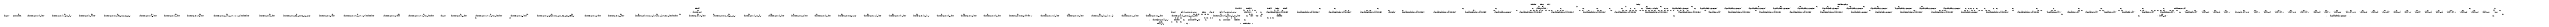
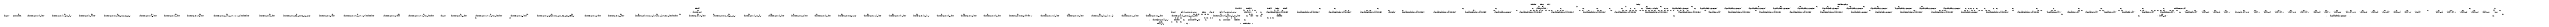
(2428, 12) -> none
